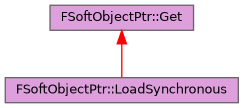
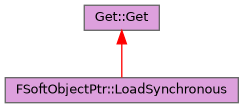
(122, 18) -> (122, 18)
